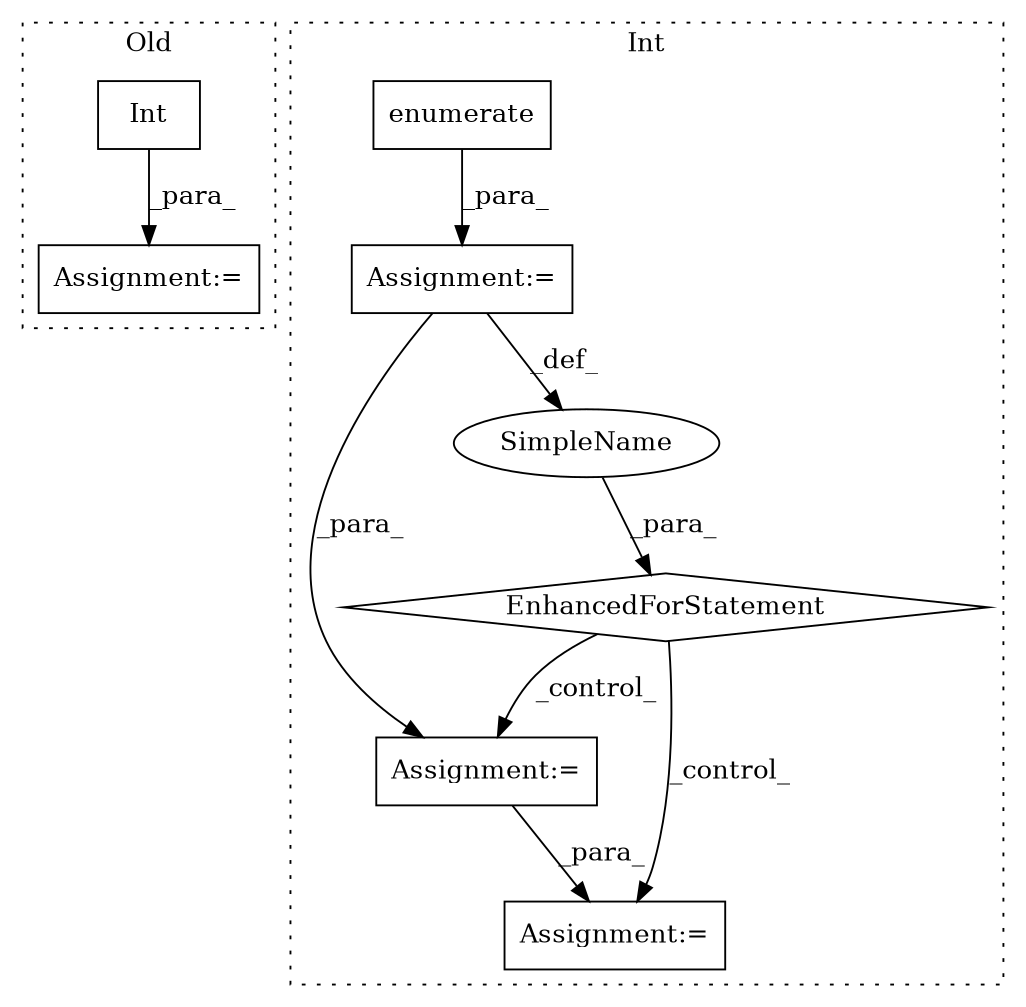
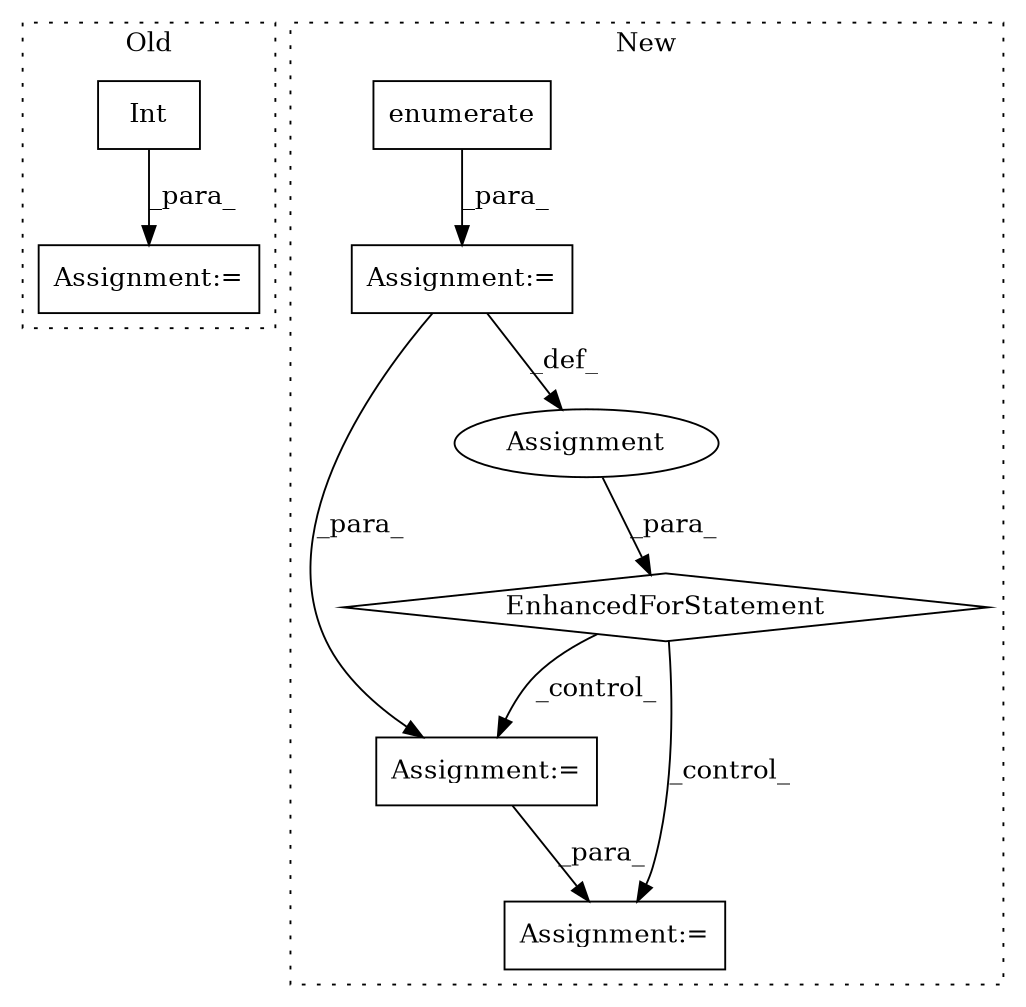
(647, 44) -> (647, 44)
(587, 443) -> (587, 443)
